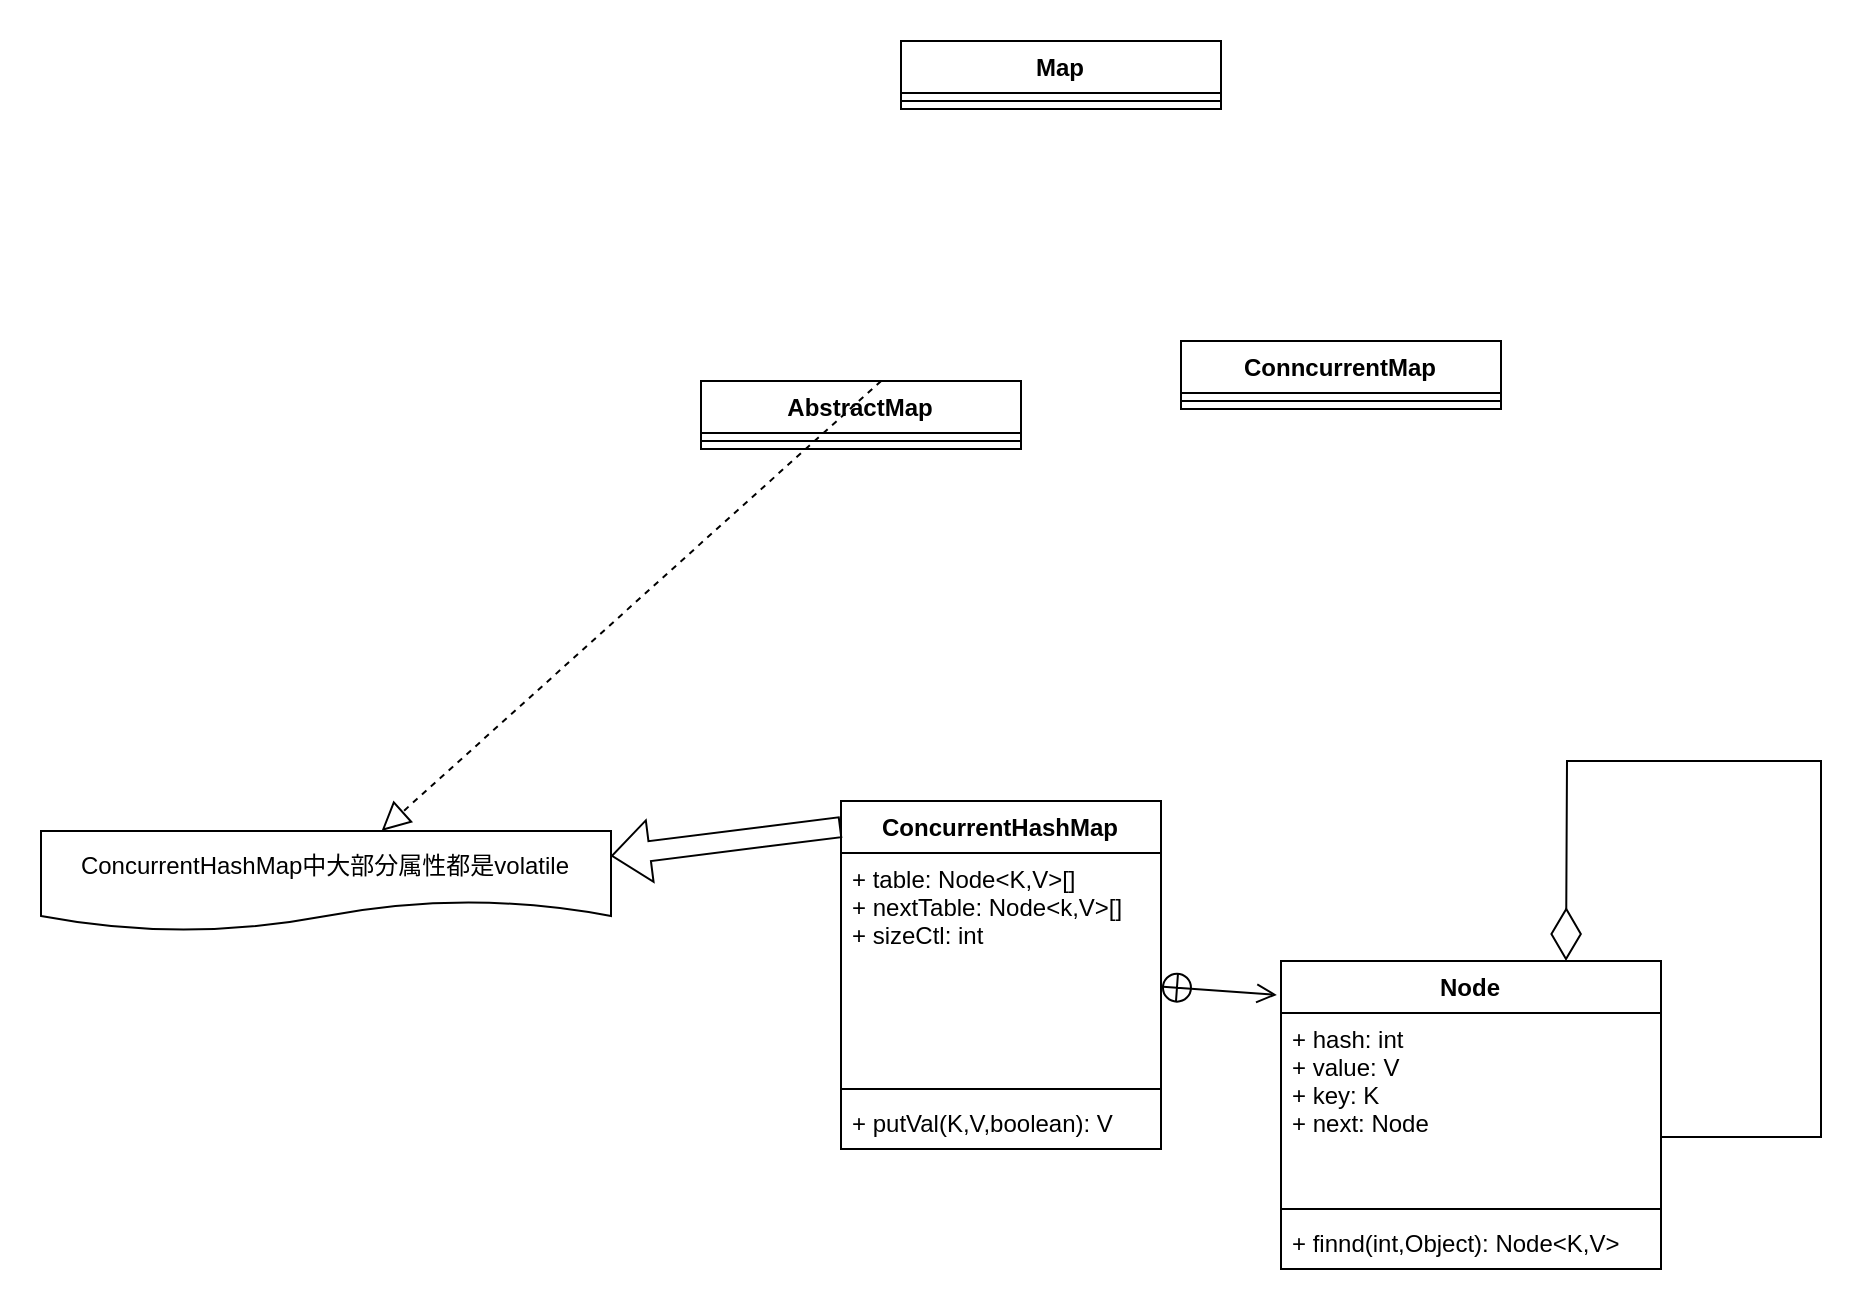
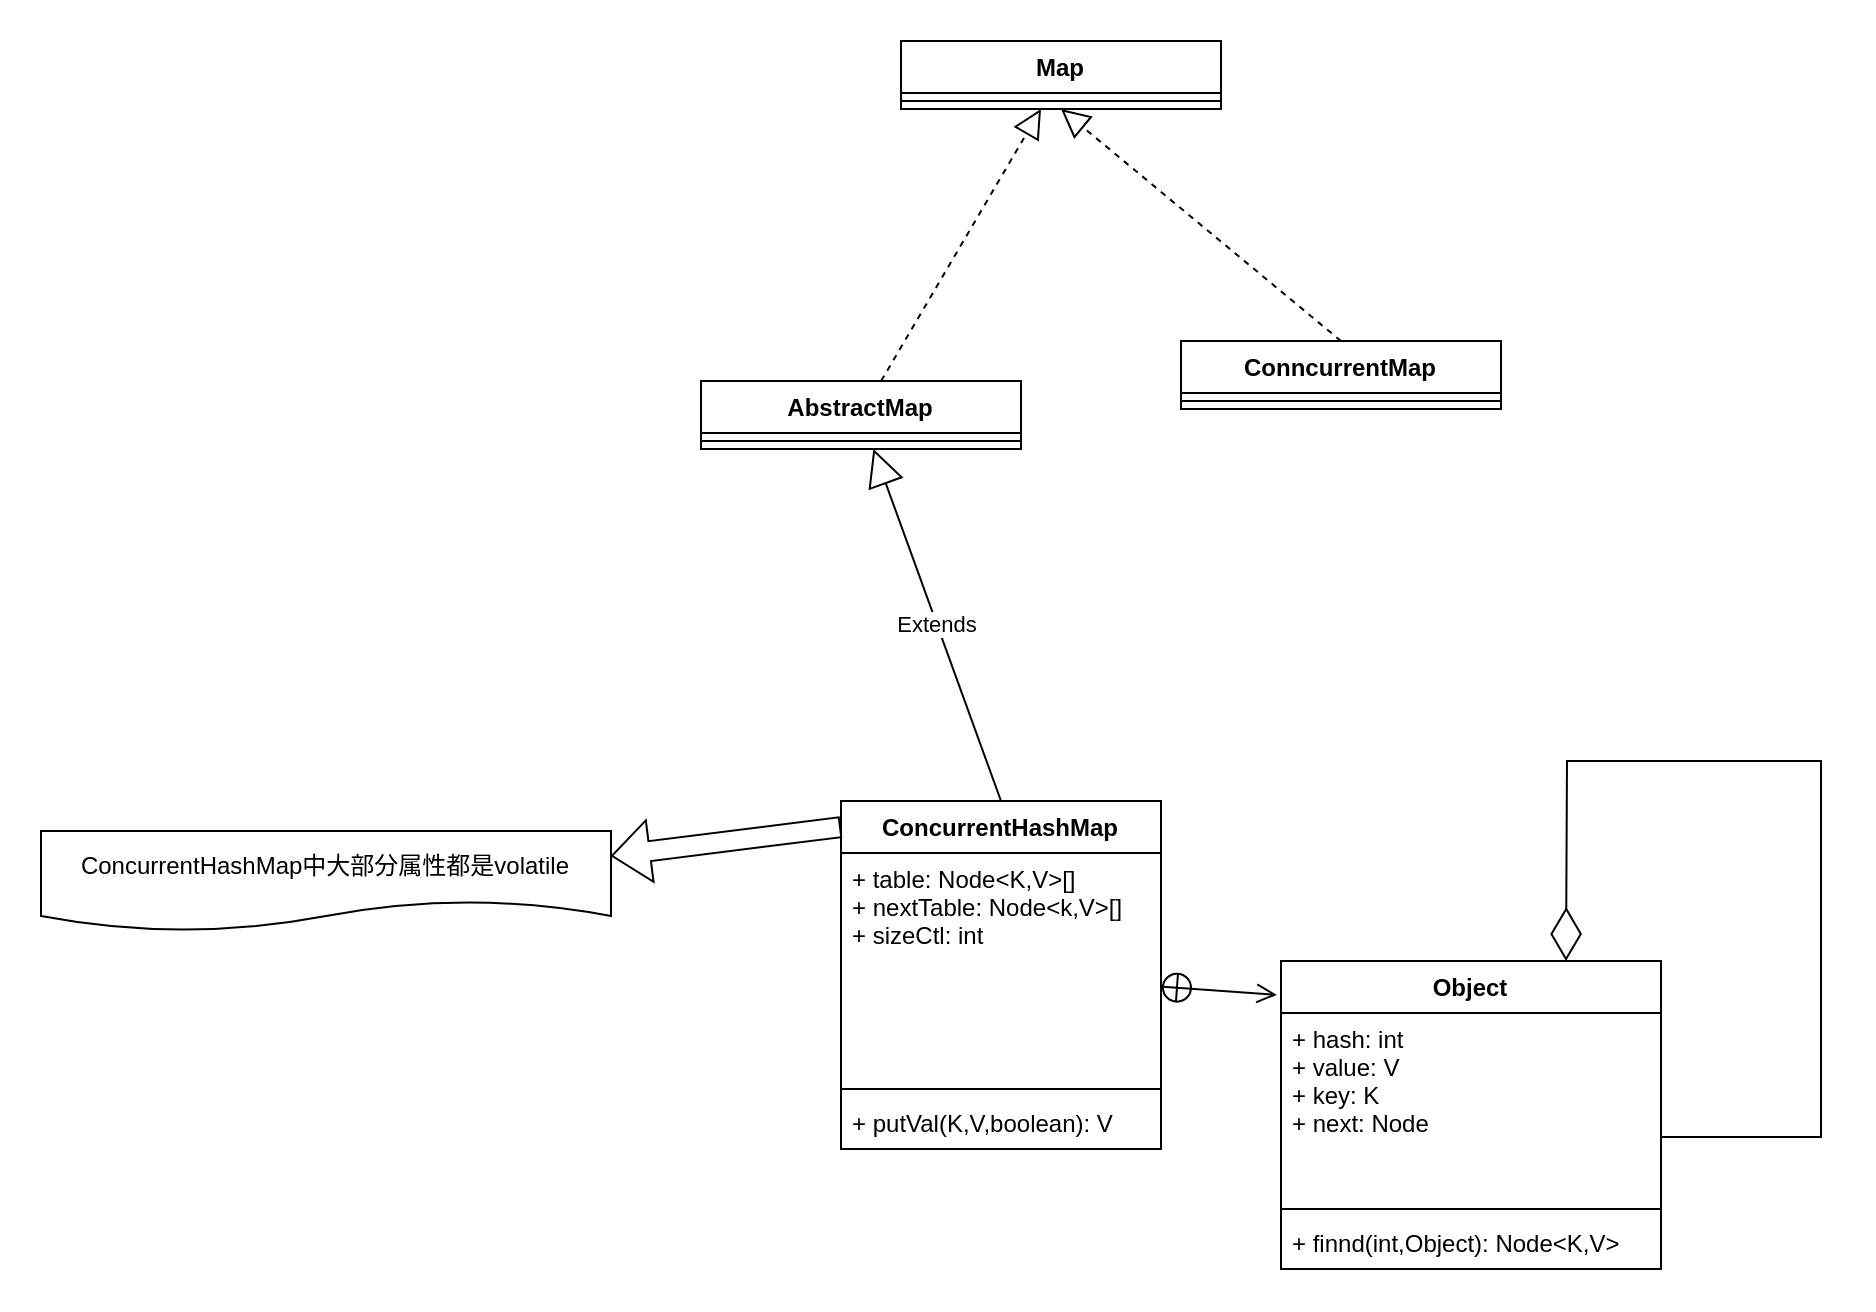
none -> (1212, 234)
(602, 632) -> (954, 258)
none -> (943, 642)
(1470, 988) -> (1470, 988)
